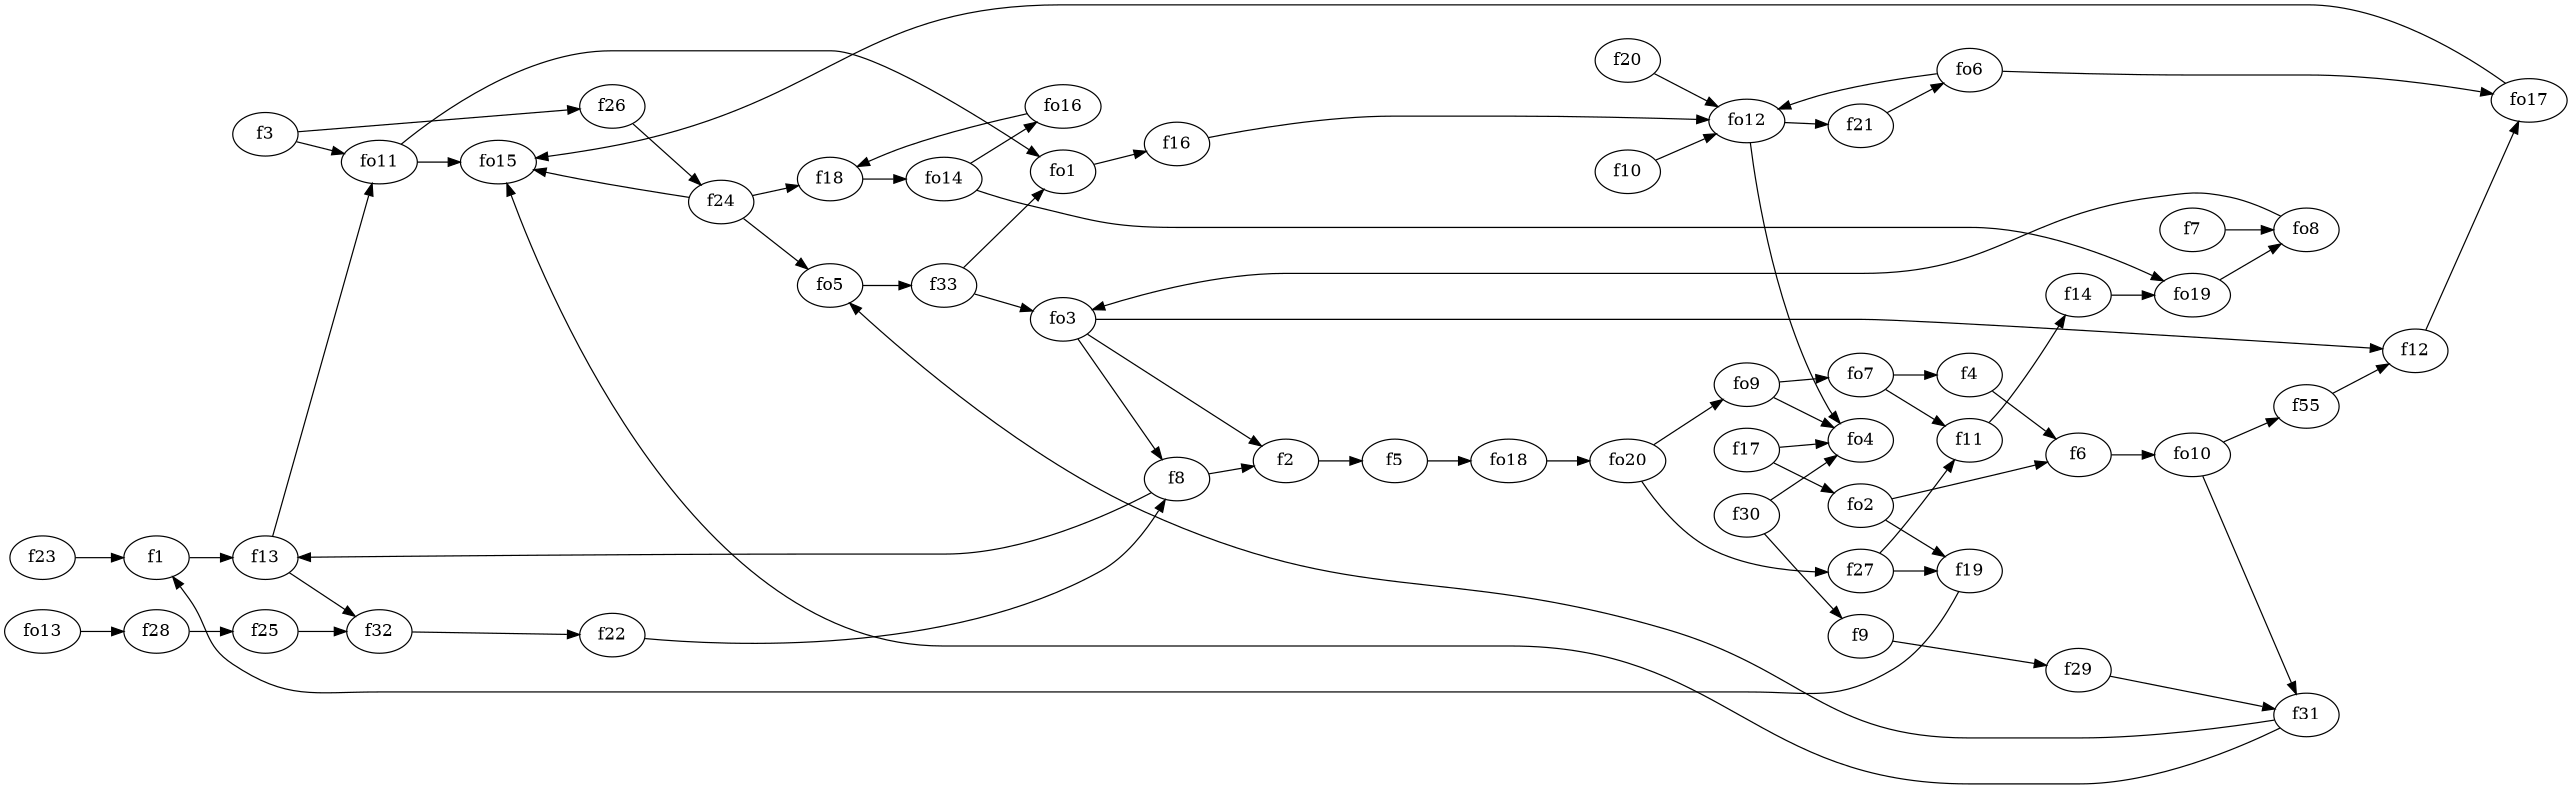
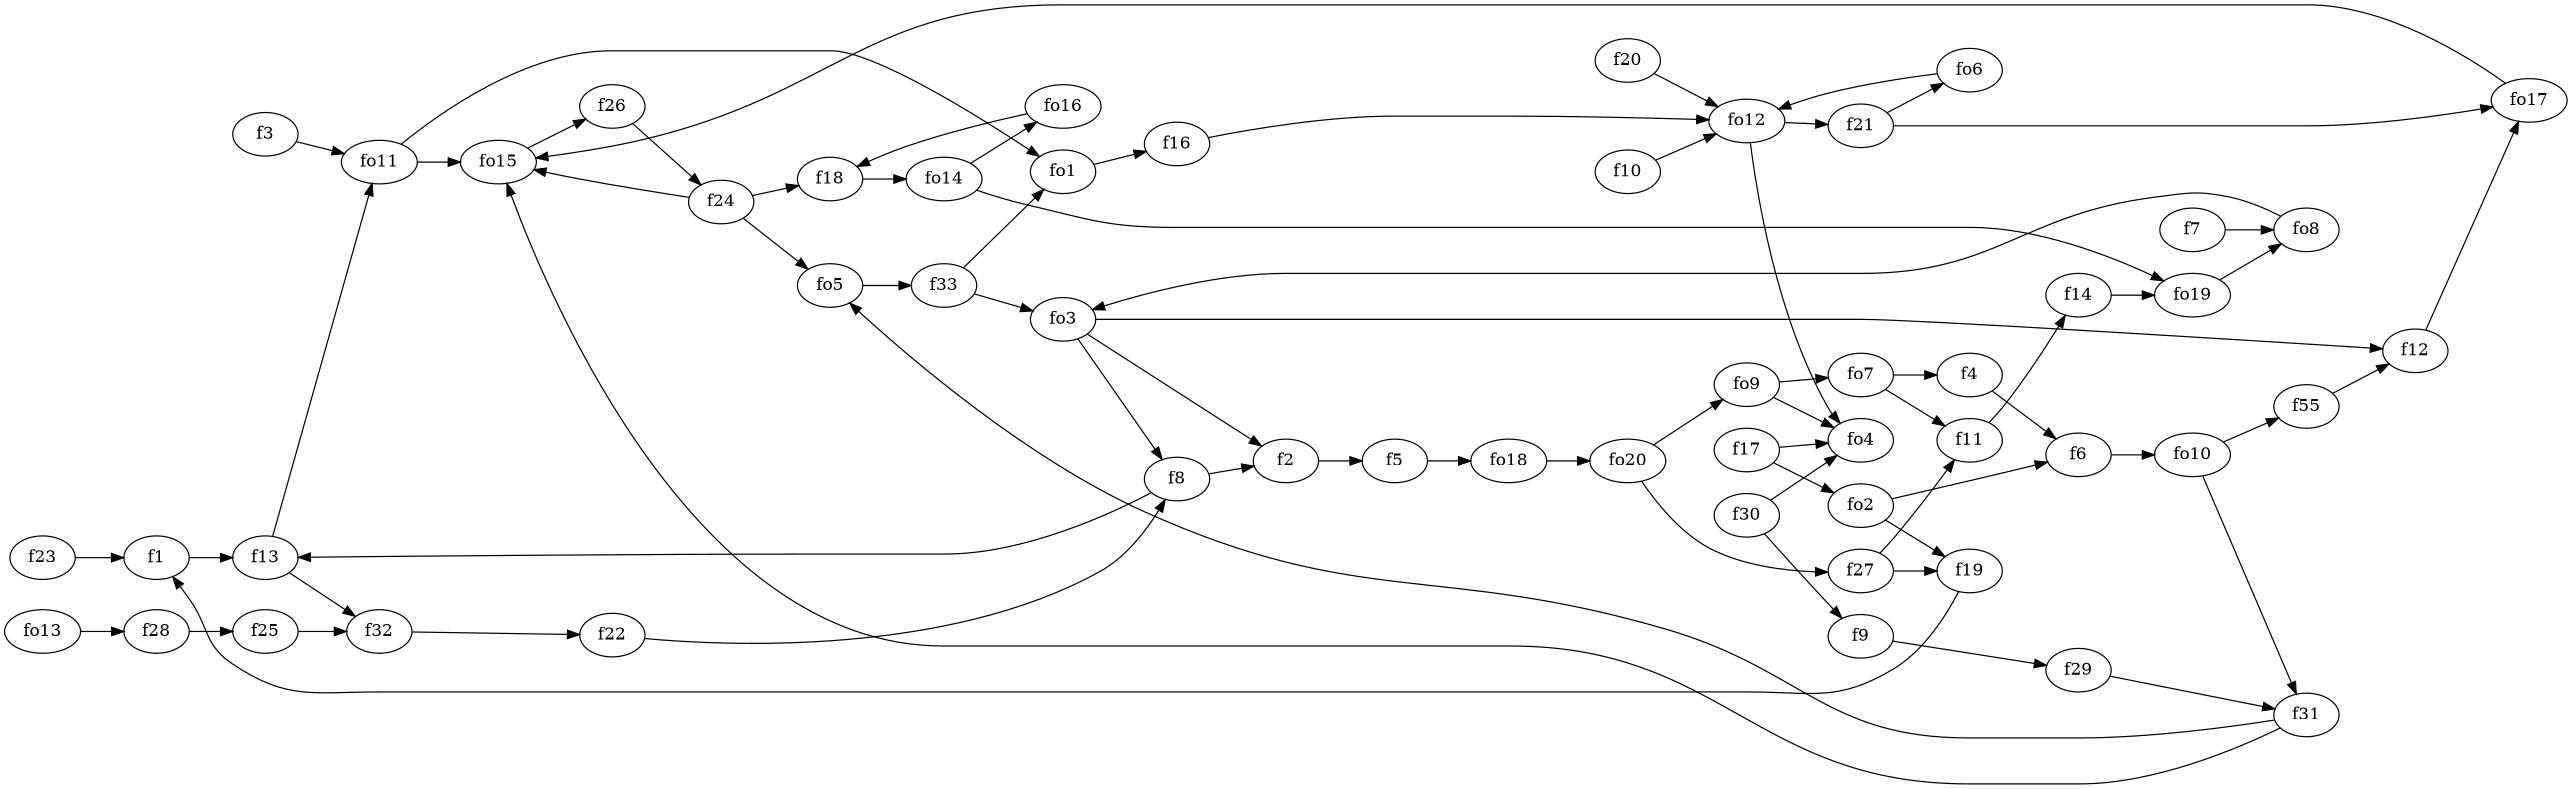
(2242, 75) -> (2188, 126)
(413, 122) -> (551, 136)
